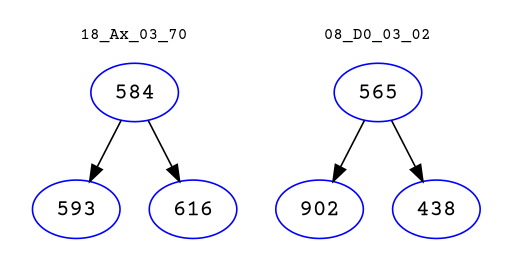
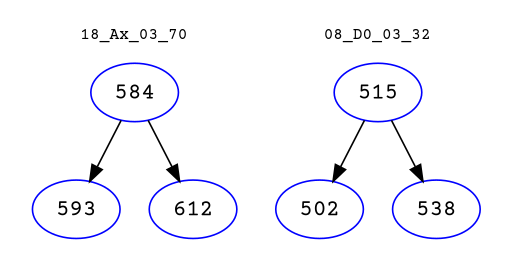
(378, 35) -> (378, 35)
(378, 92) -> (378, 92)
(193, 209) -> (193, 209)
(320, 209) -> (320, 209)
(436, 209) -> (436, 209)
